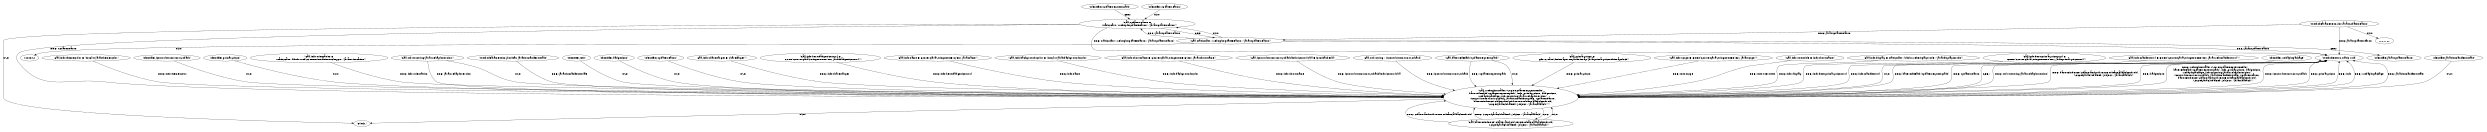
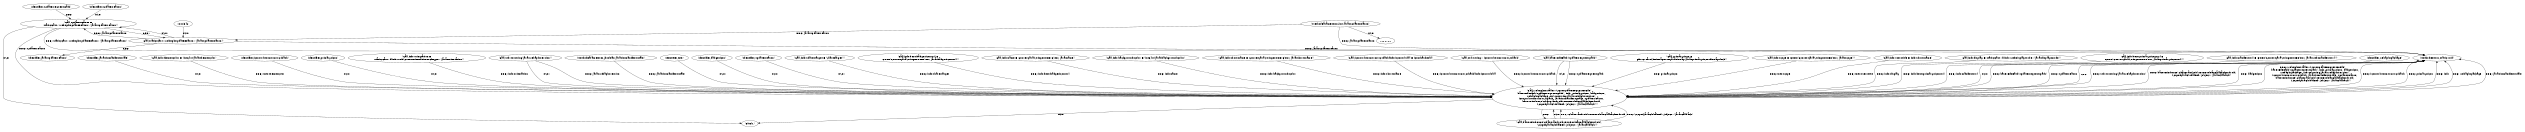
(615, 44) -> (183, 31)
